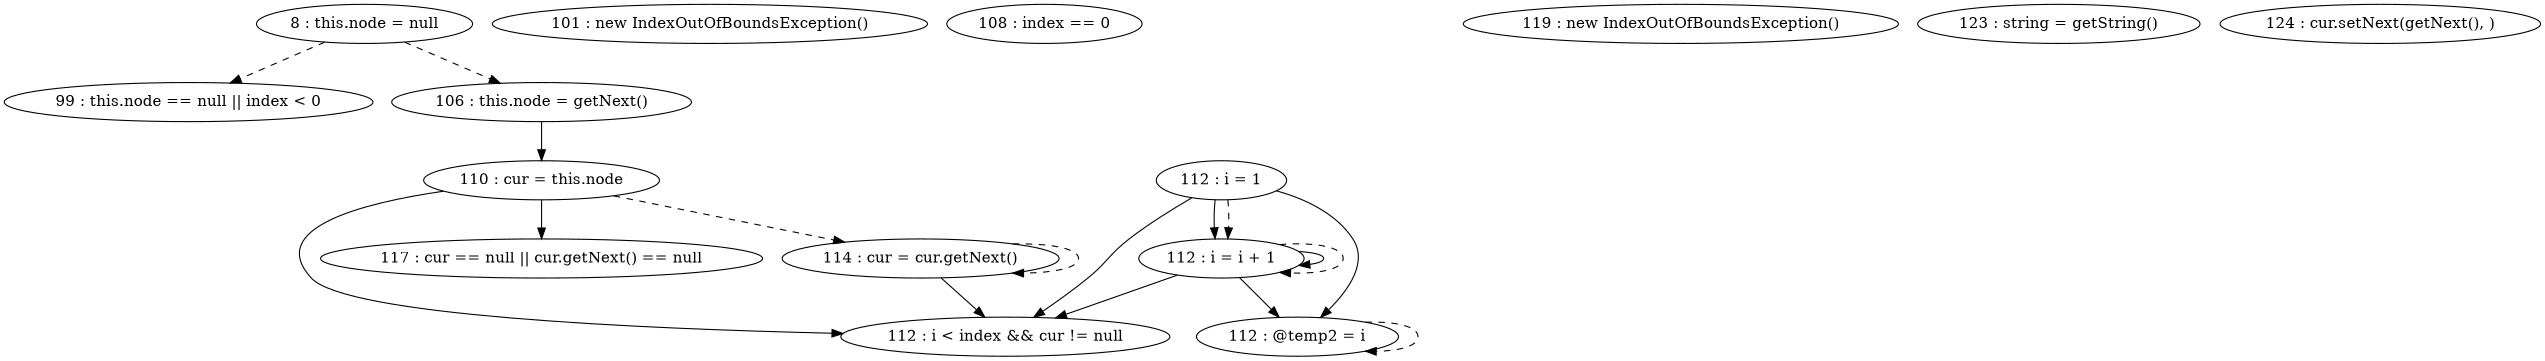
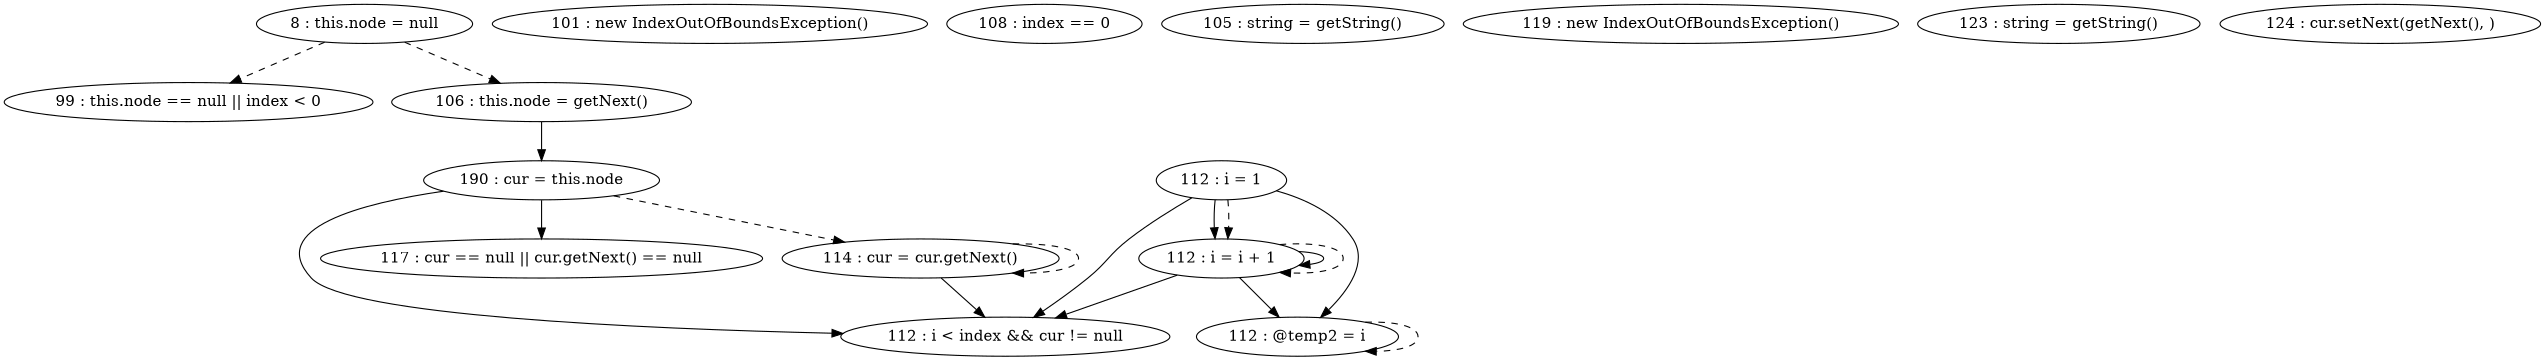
none -> (1303, 24)
(542, 180) -> (542, 180)
